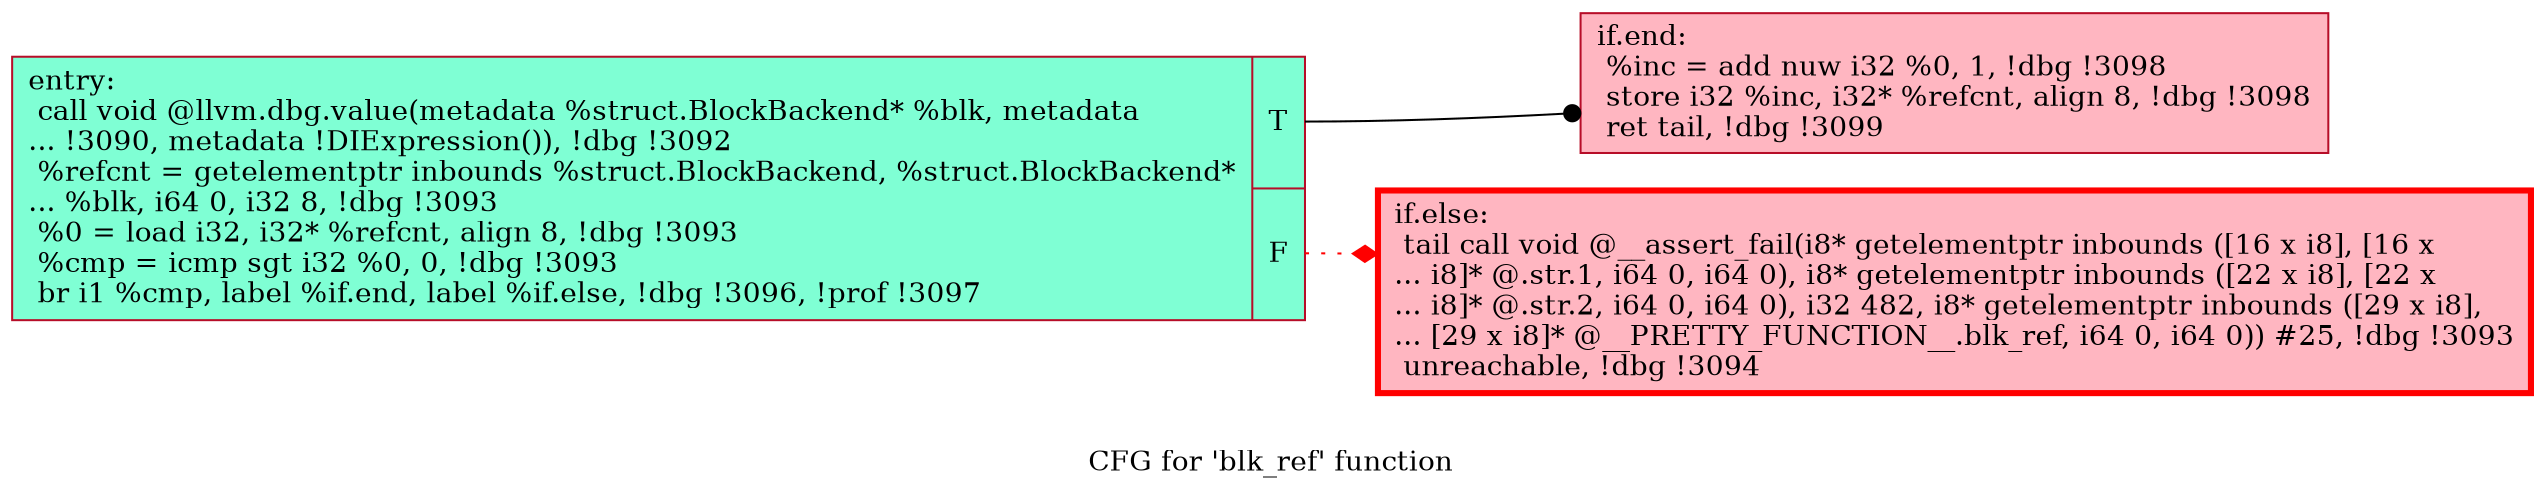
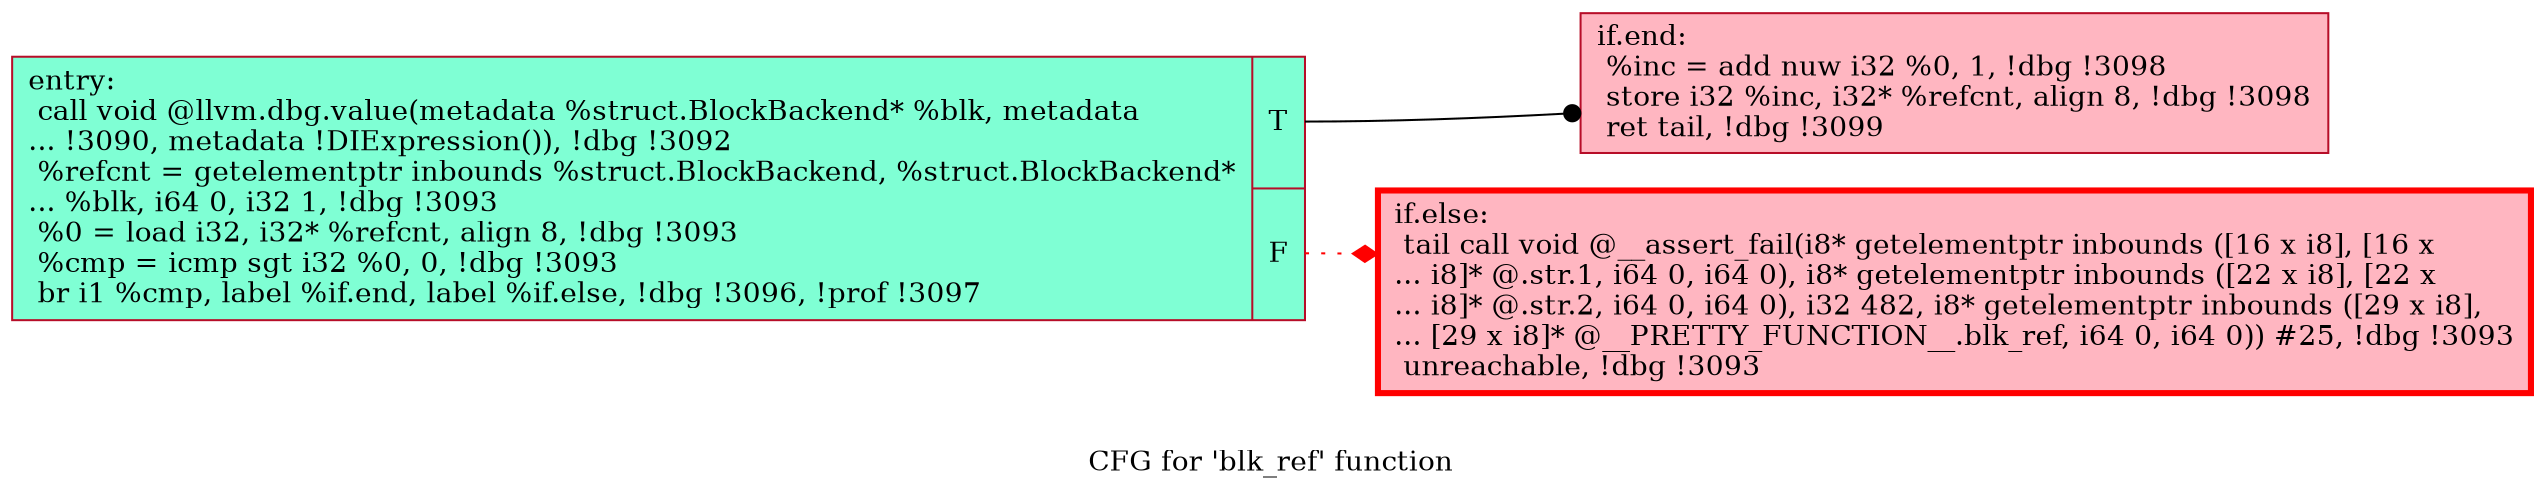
(263, 203) -> (263, 203)
(1578, 367) -> (1578, 367)
